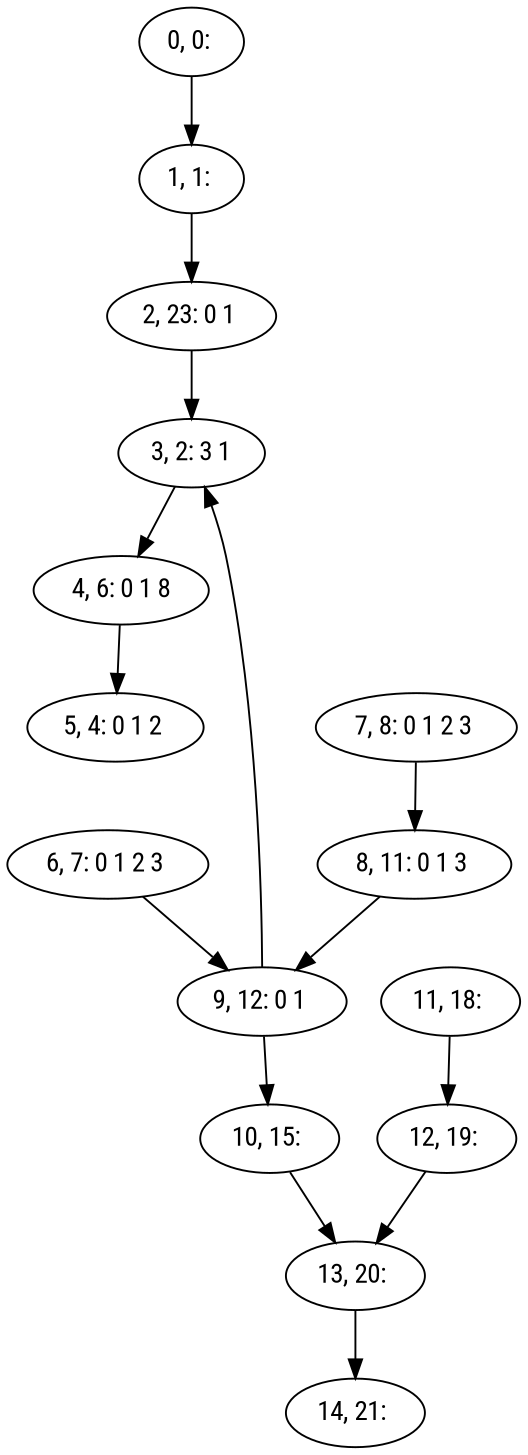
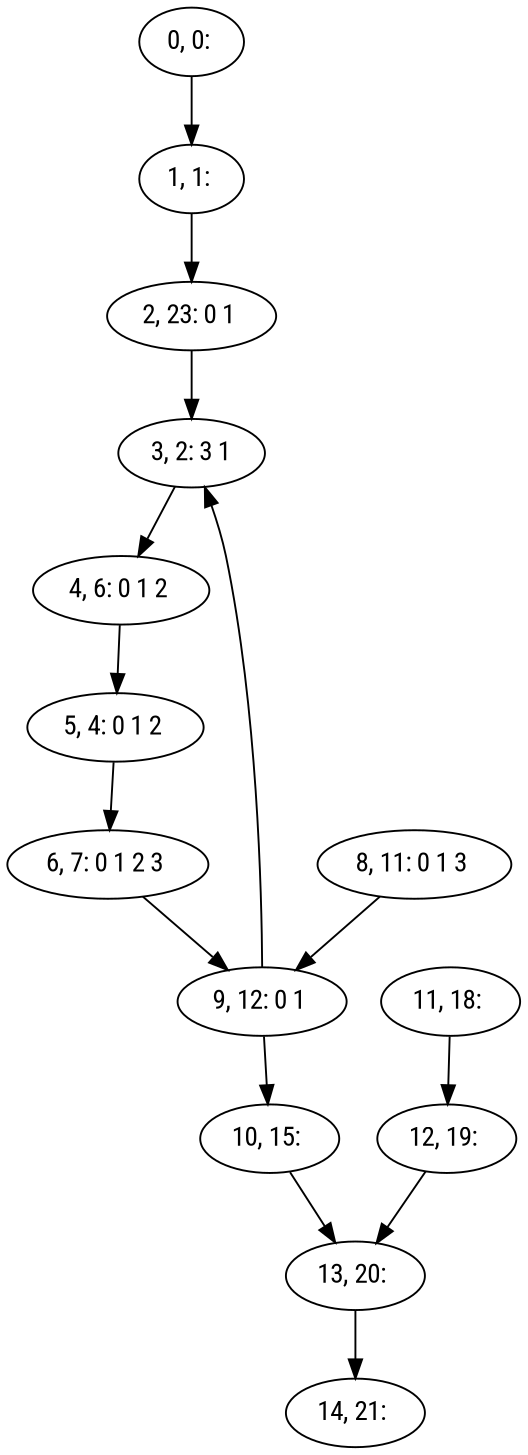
(121, 590) -> (121, 590)
(416, 727) -> none
none -> (112, 787)
